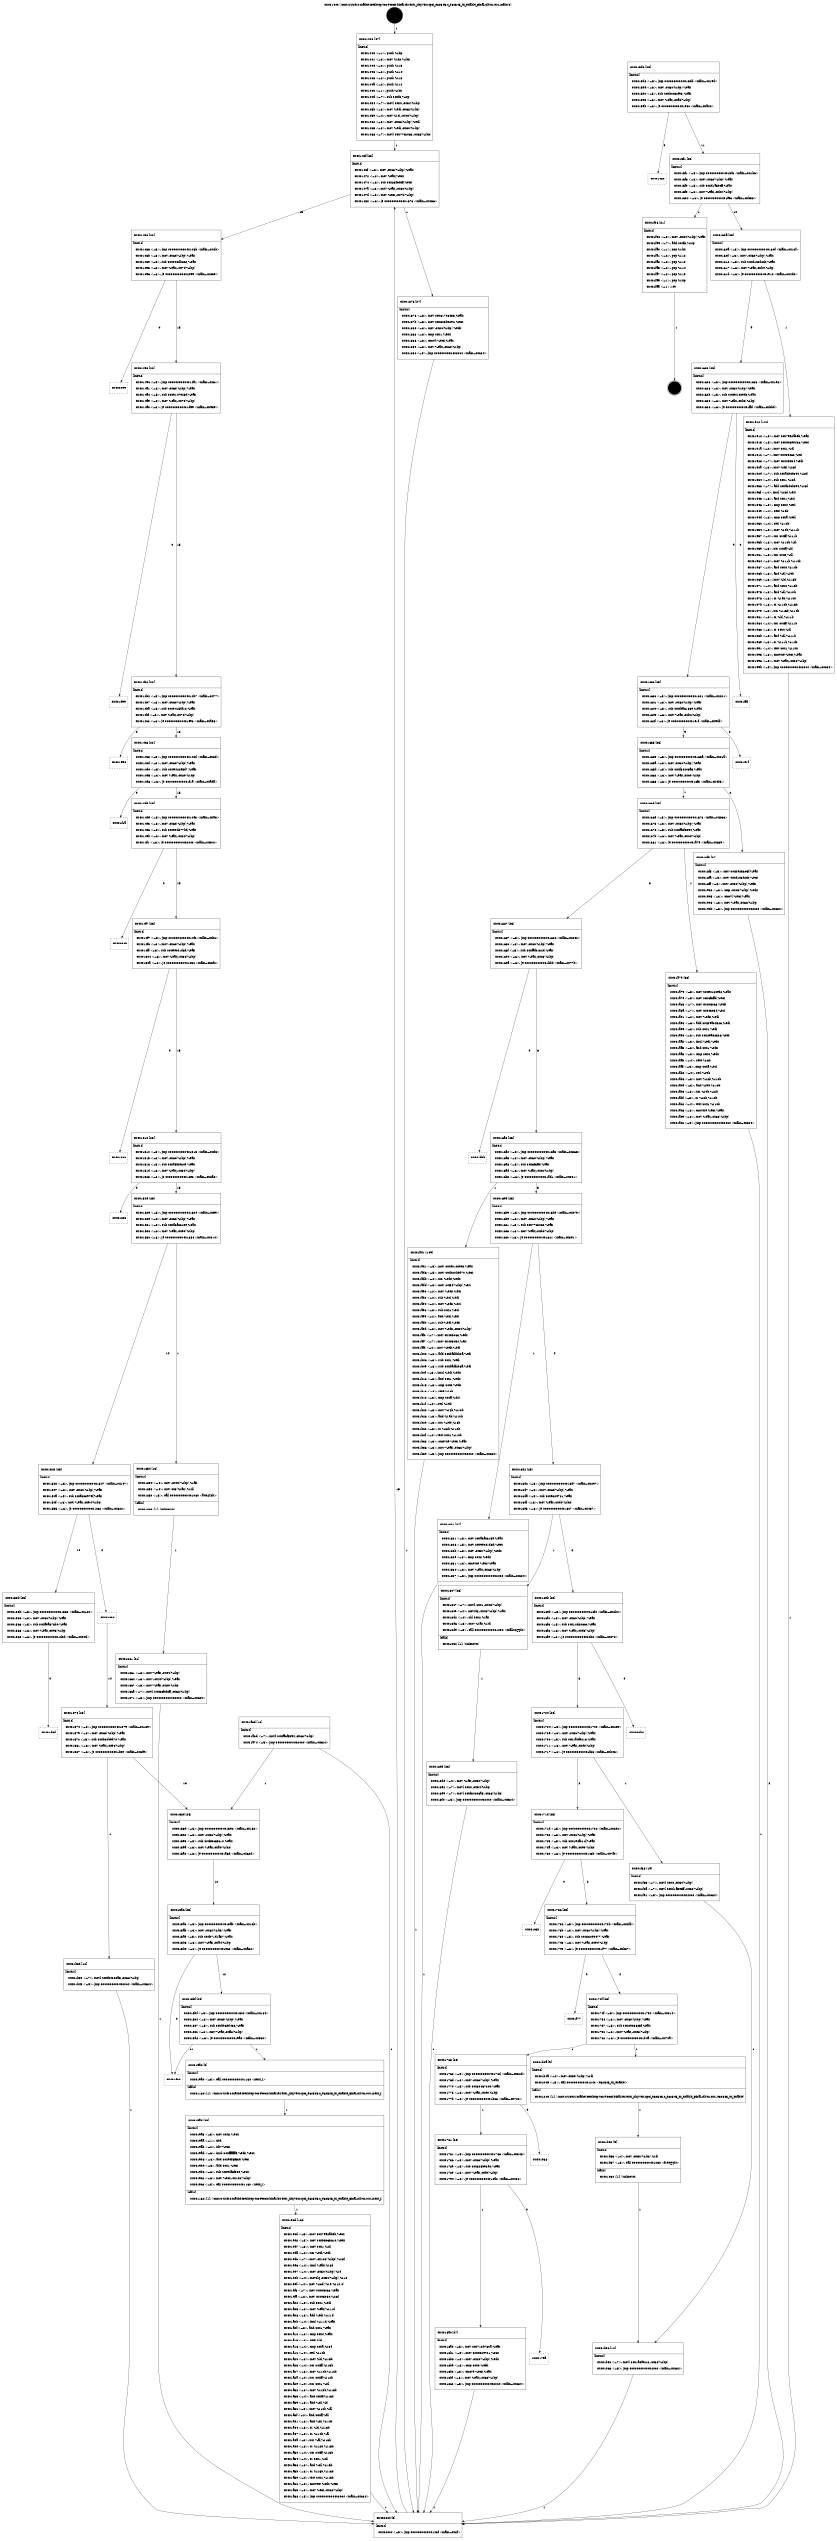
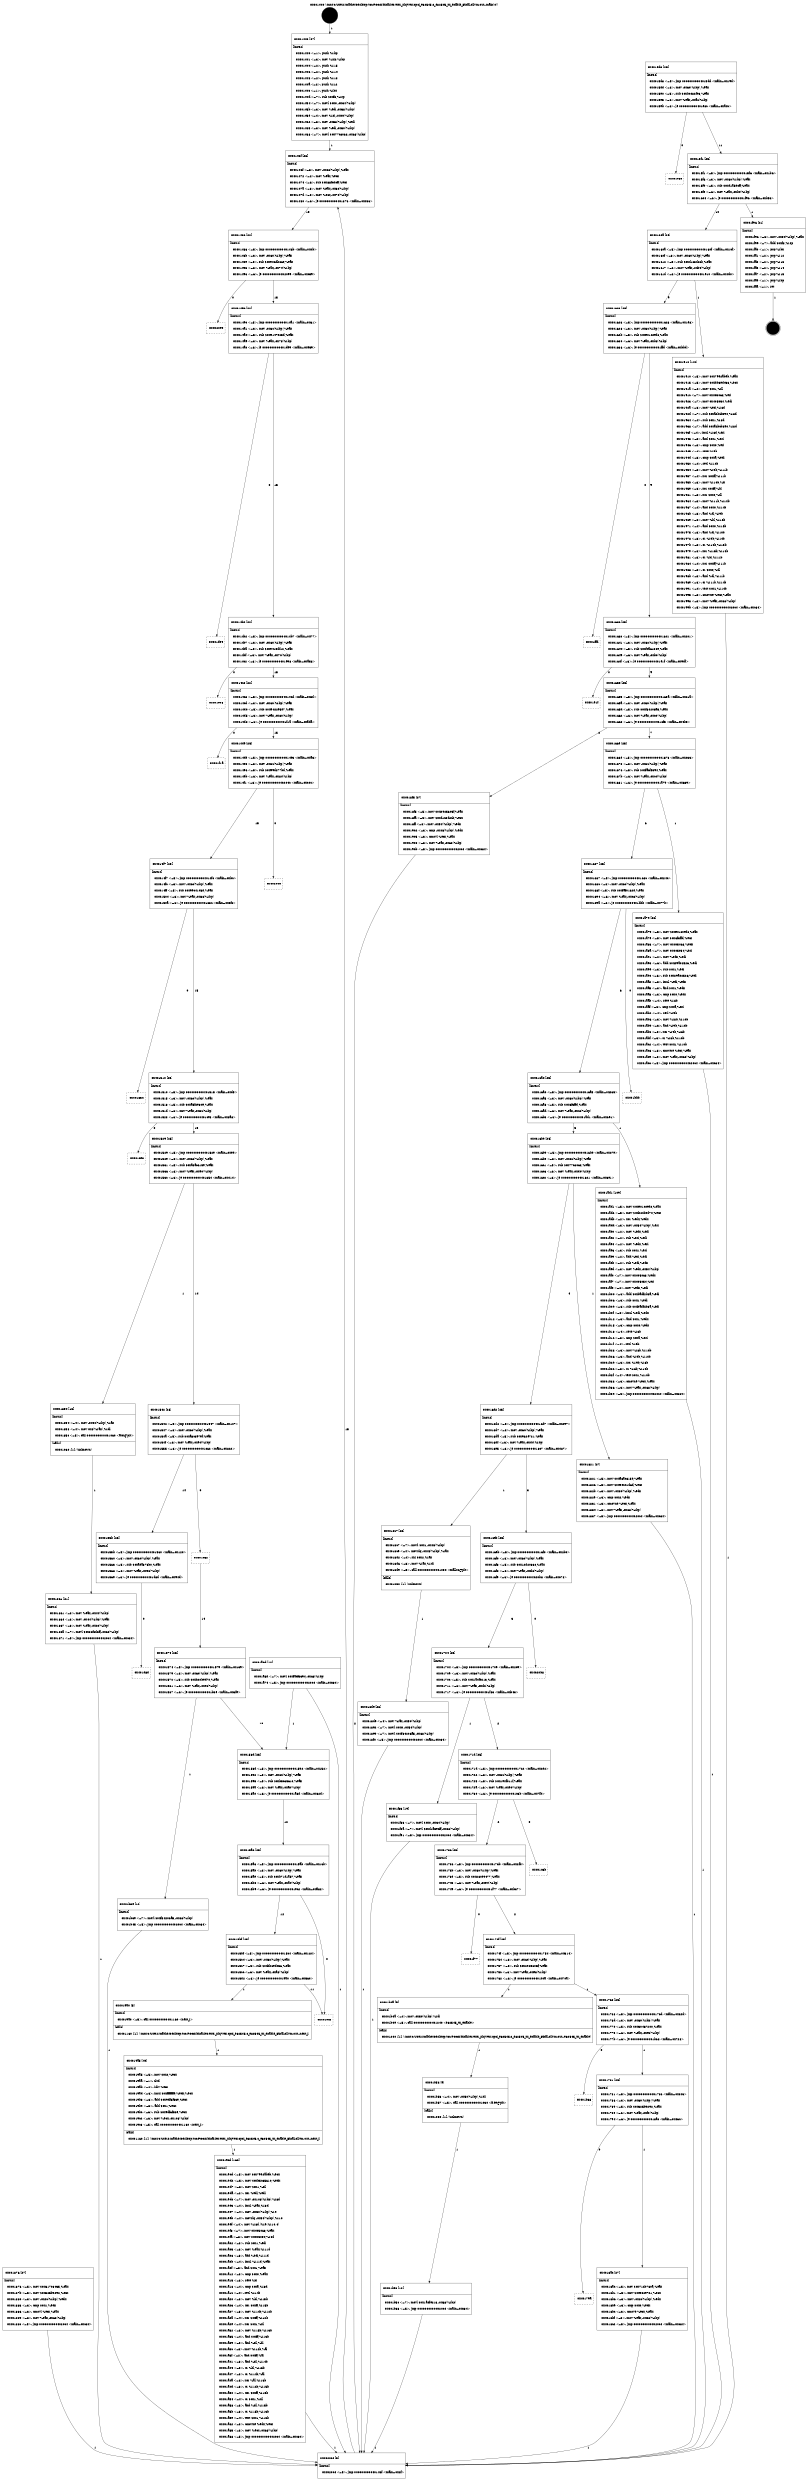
(418, 251) -> none
(751, 2127) -> (371, 2140)
